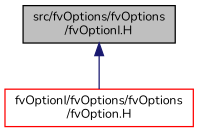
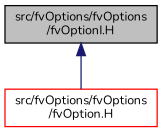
(99, 108) -> (81, 108)
